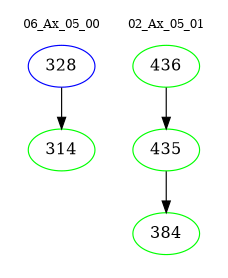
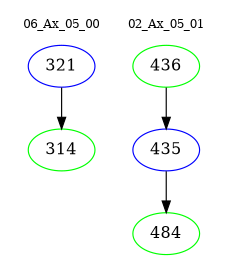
(62, 66) -> (62, 66)
(166, 150) -> (166, 150)
(166, 234) -> (166, 234)
